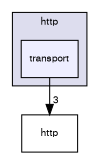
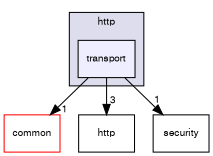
none -> (32, 133)
none -> (181, 133)
